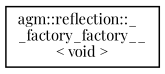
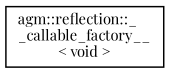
(83, 37) -> (85, 37)
